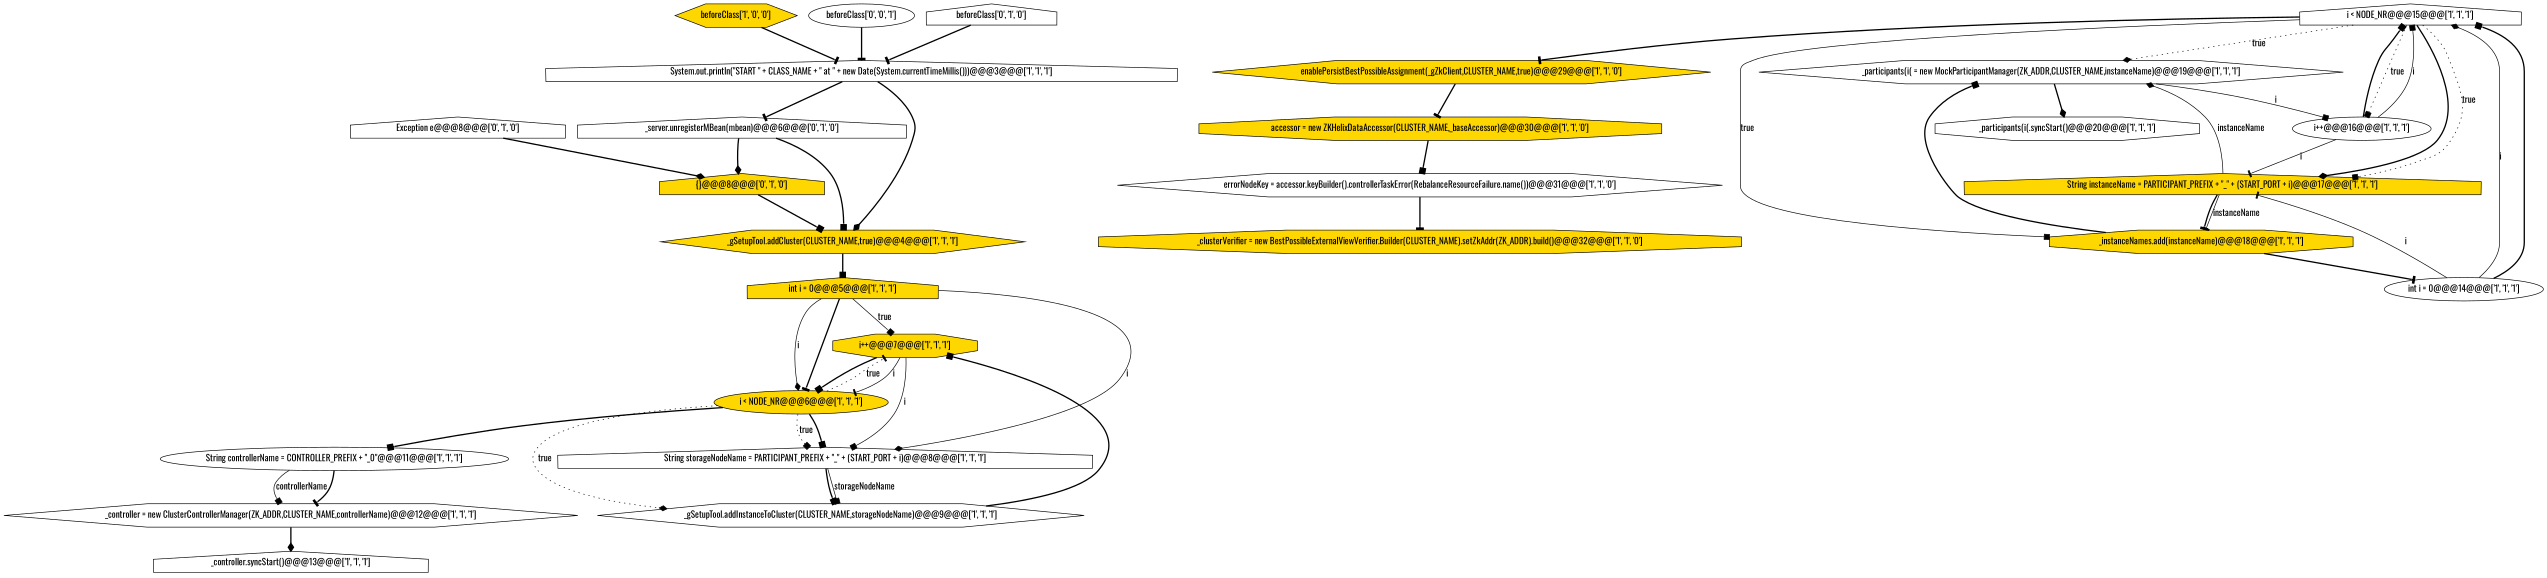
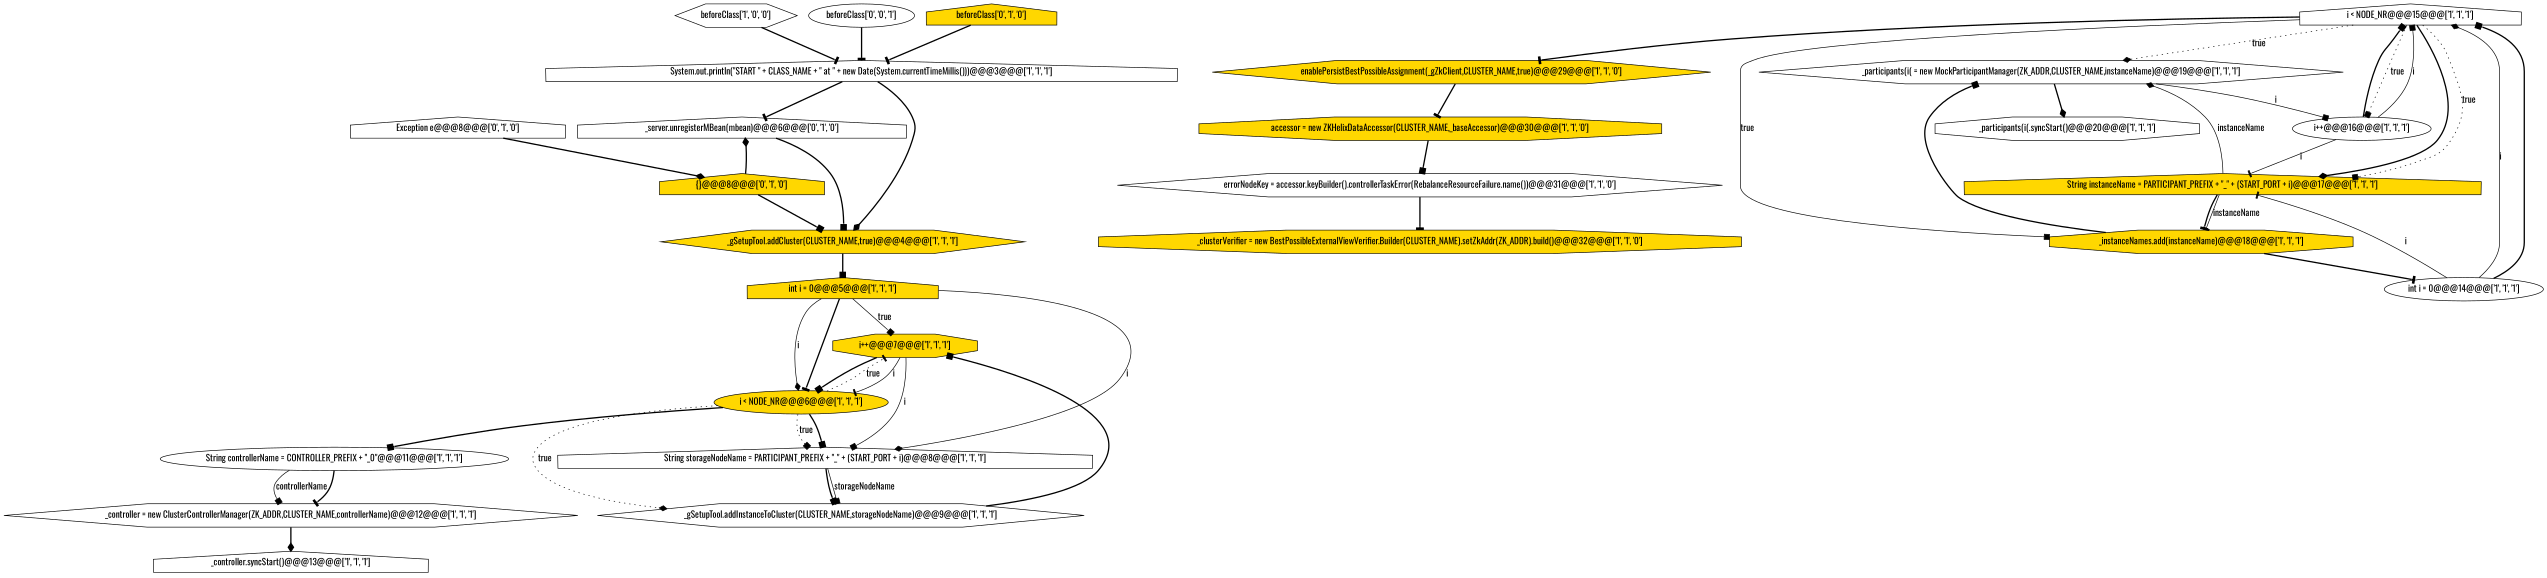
(736, 16) -> (736, 16)
(992, 16) -> (992, 16)
(738, 152) -> (746, 160)
